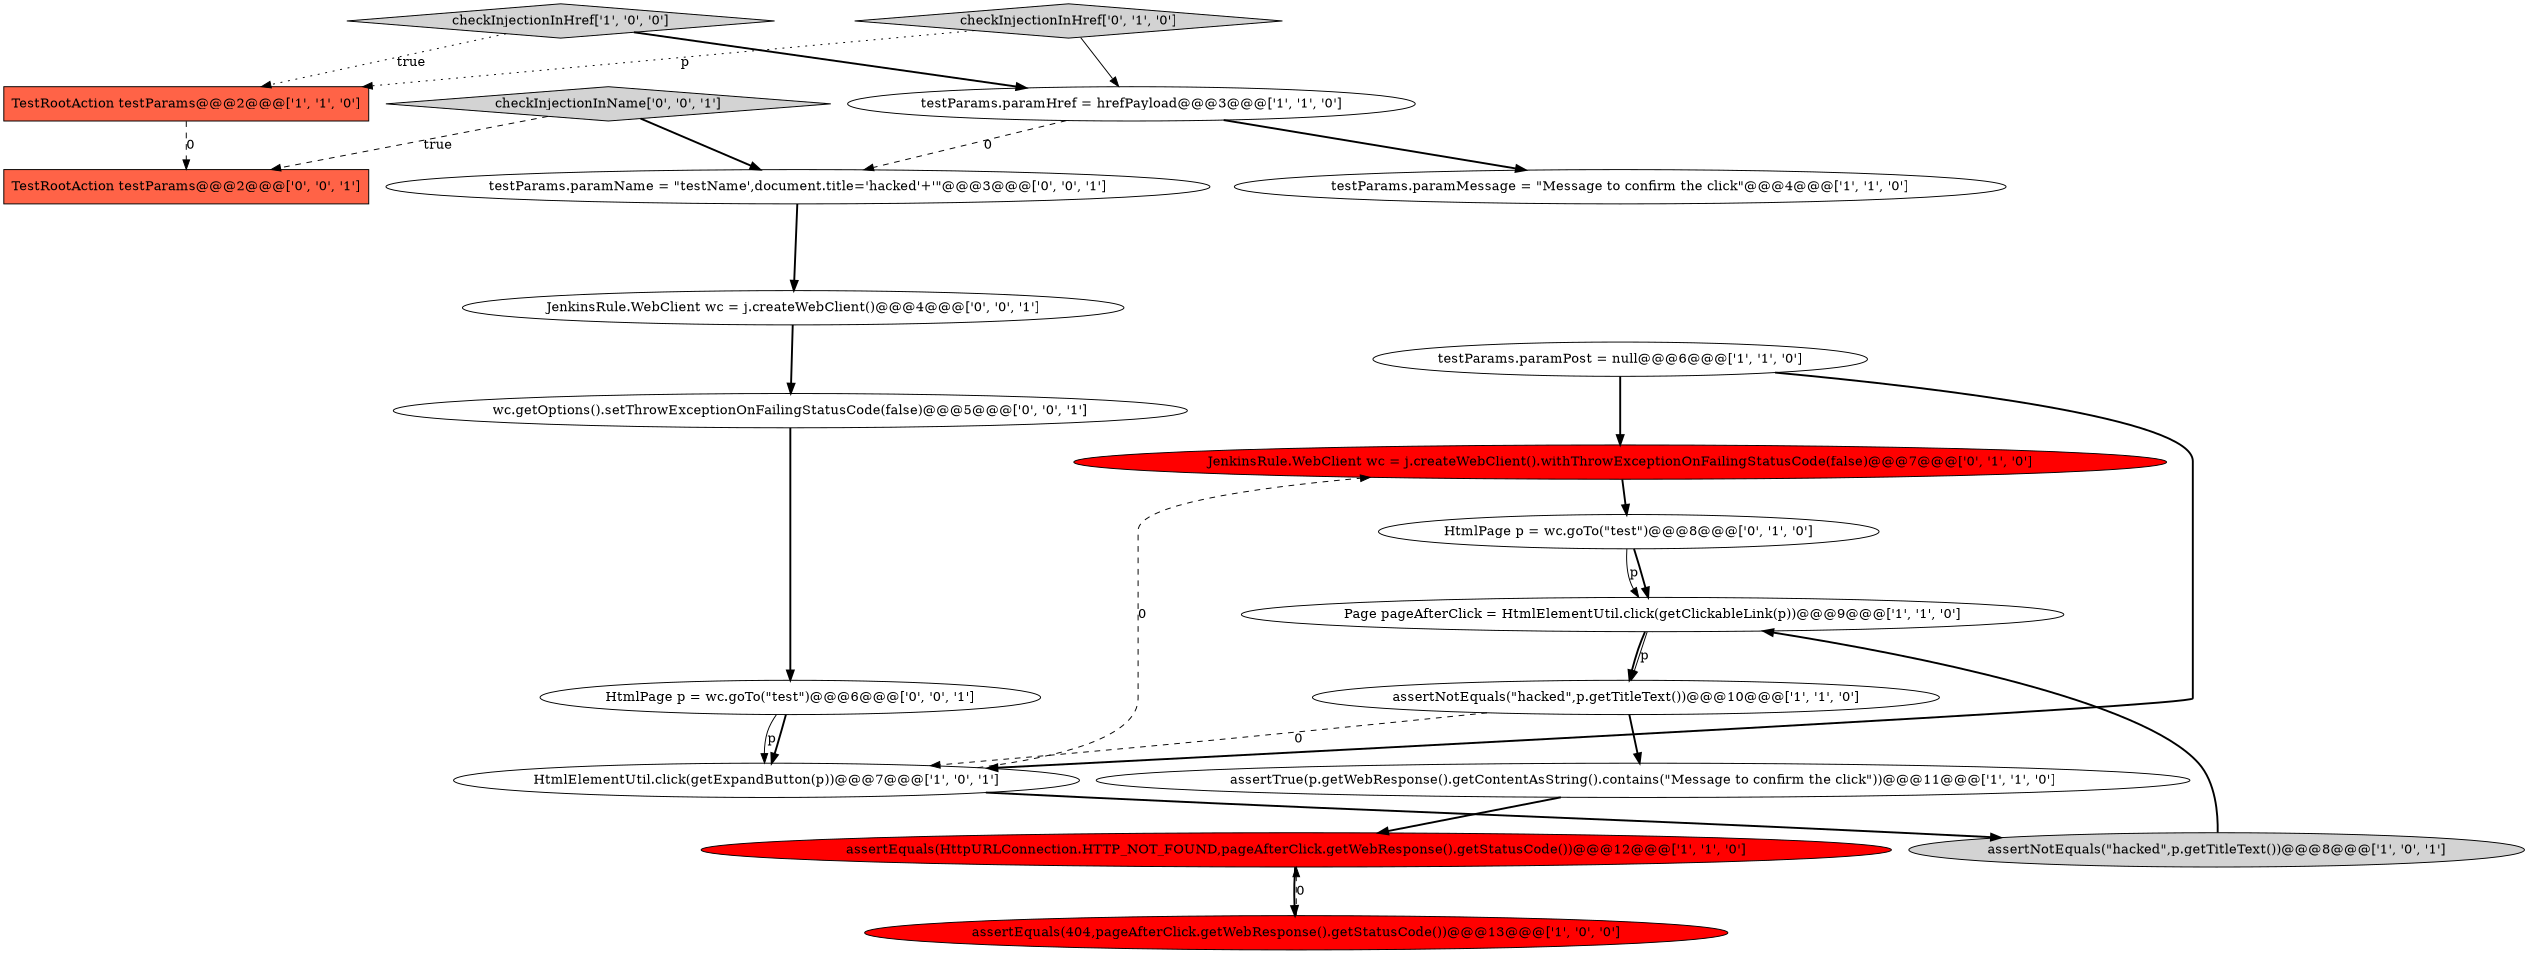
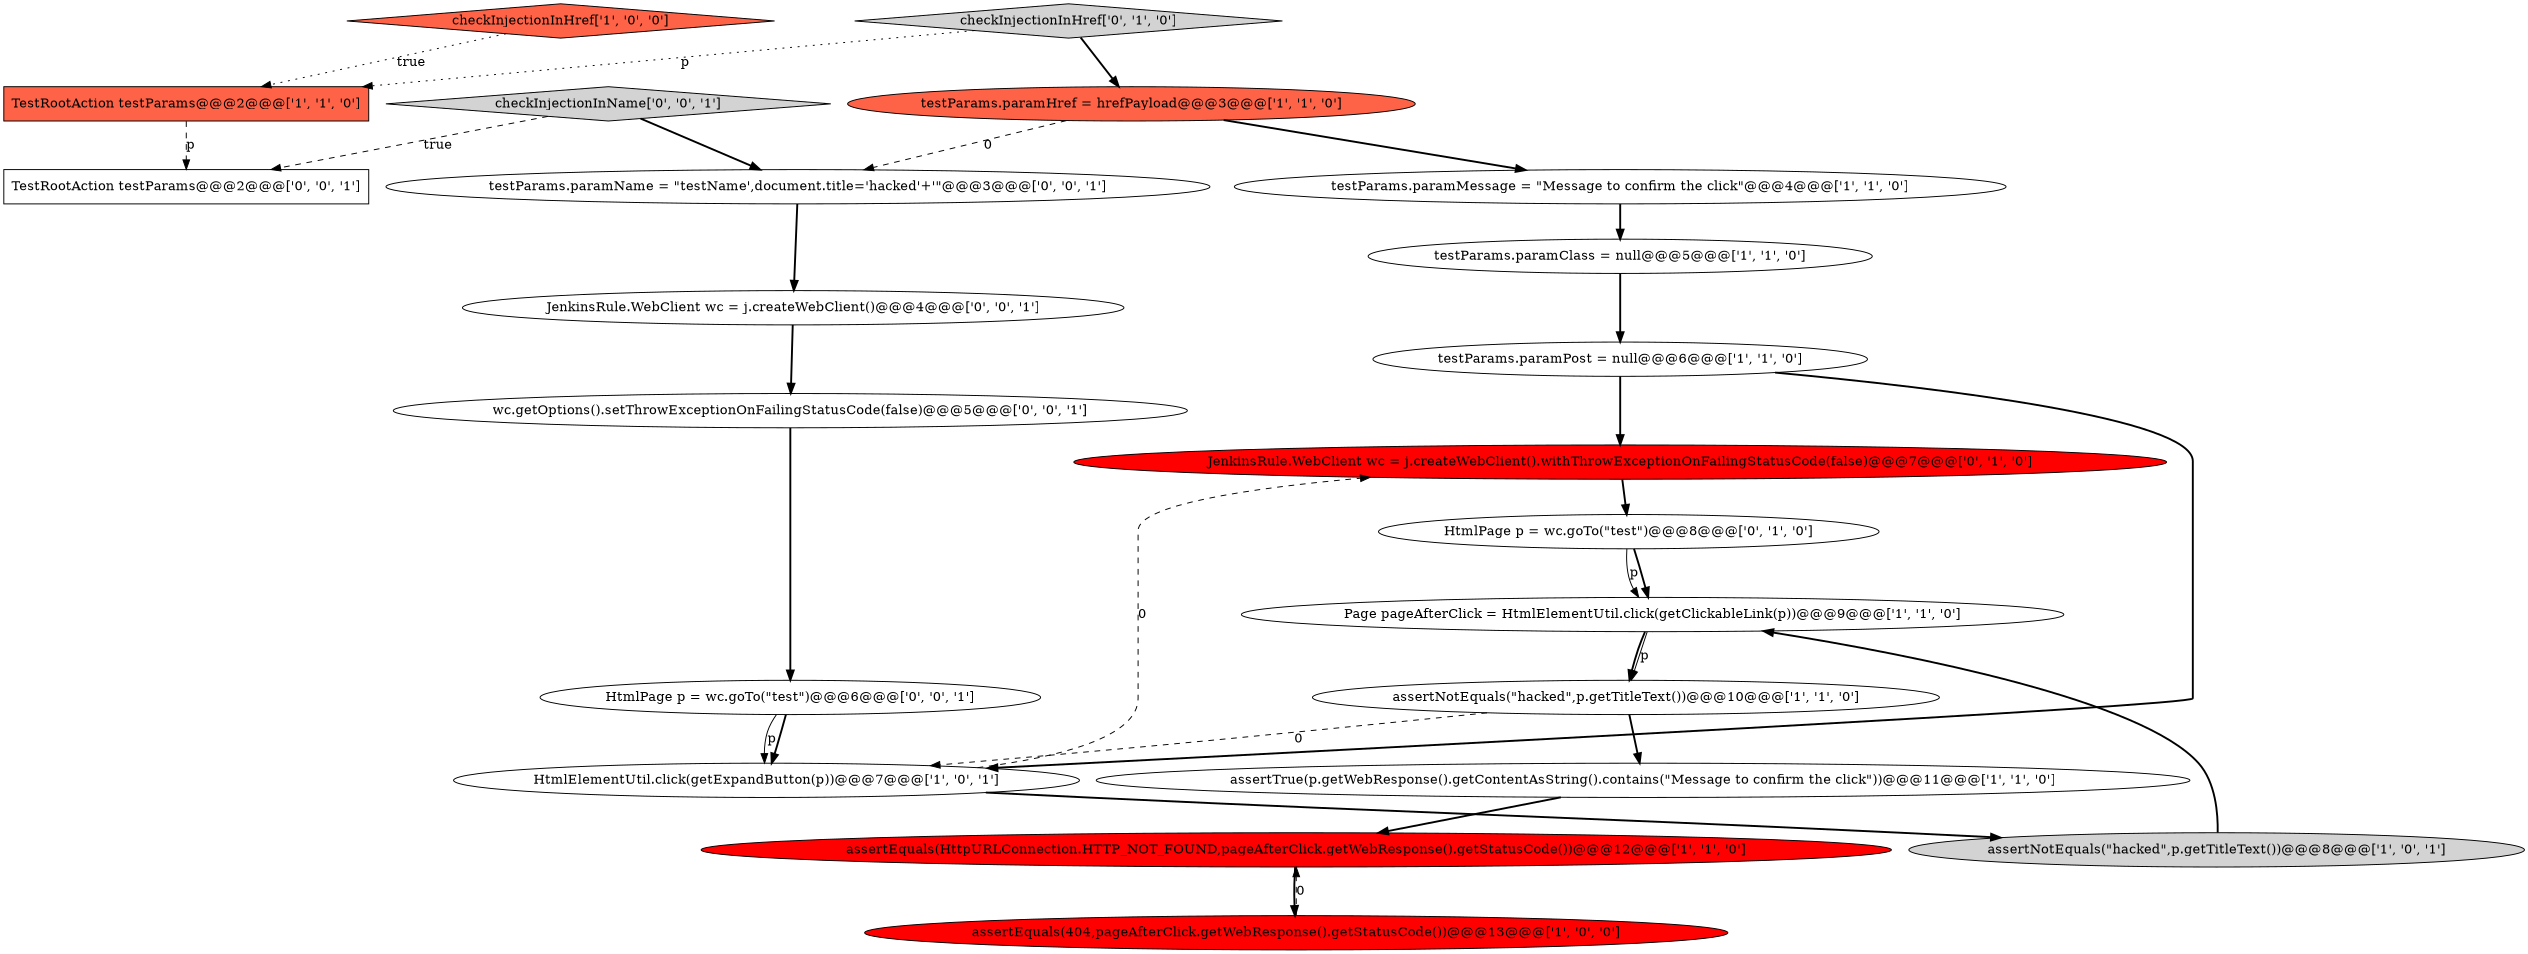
(561, 21) -> (561, 21)
(1097, 58) -> (1097, 58)
(825, 59) -> none
(1131, 104) -> (1131, 104)
(191, 145) -> (191, 145)
(186, 187) -> (186, 187)
none -> (1620, 256)
